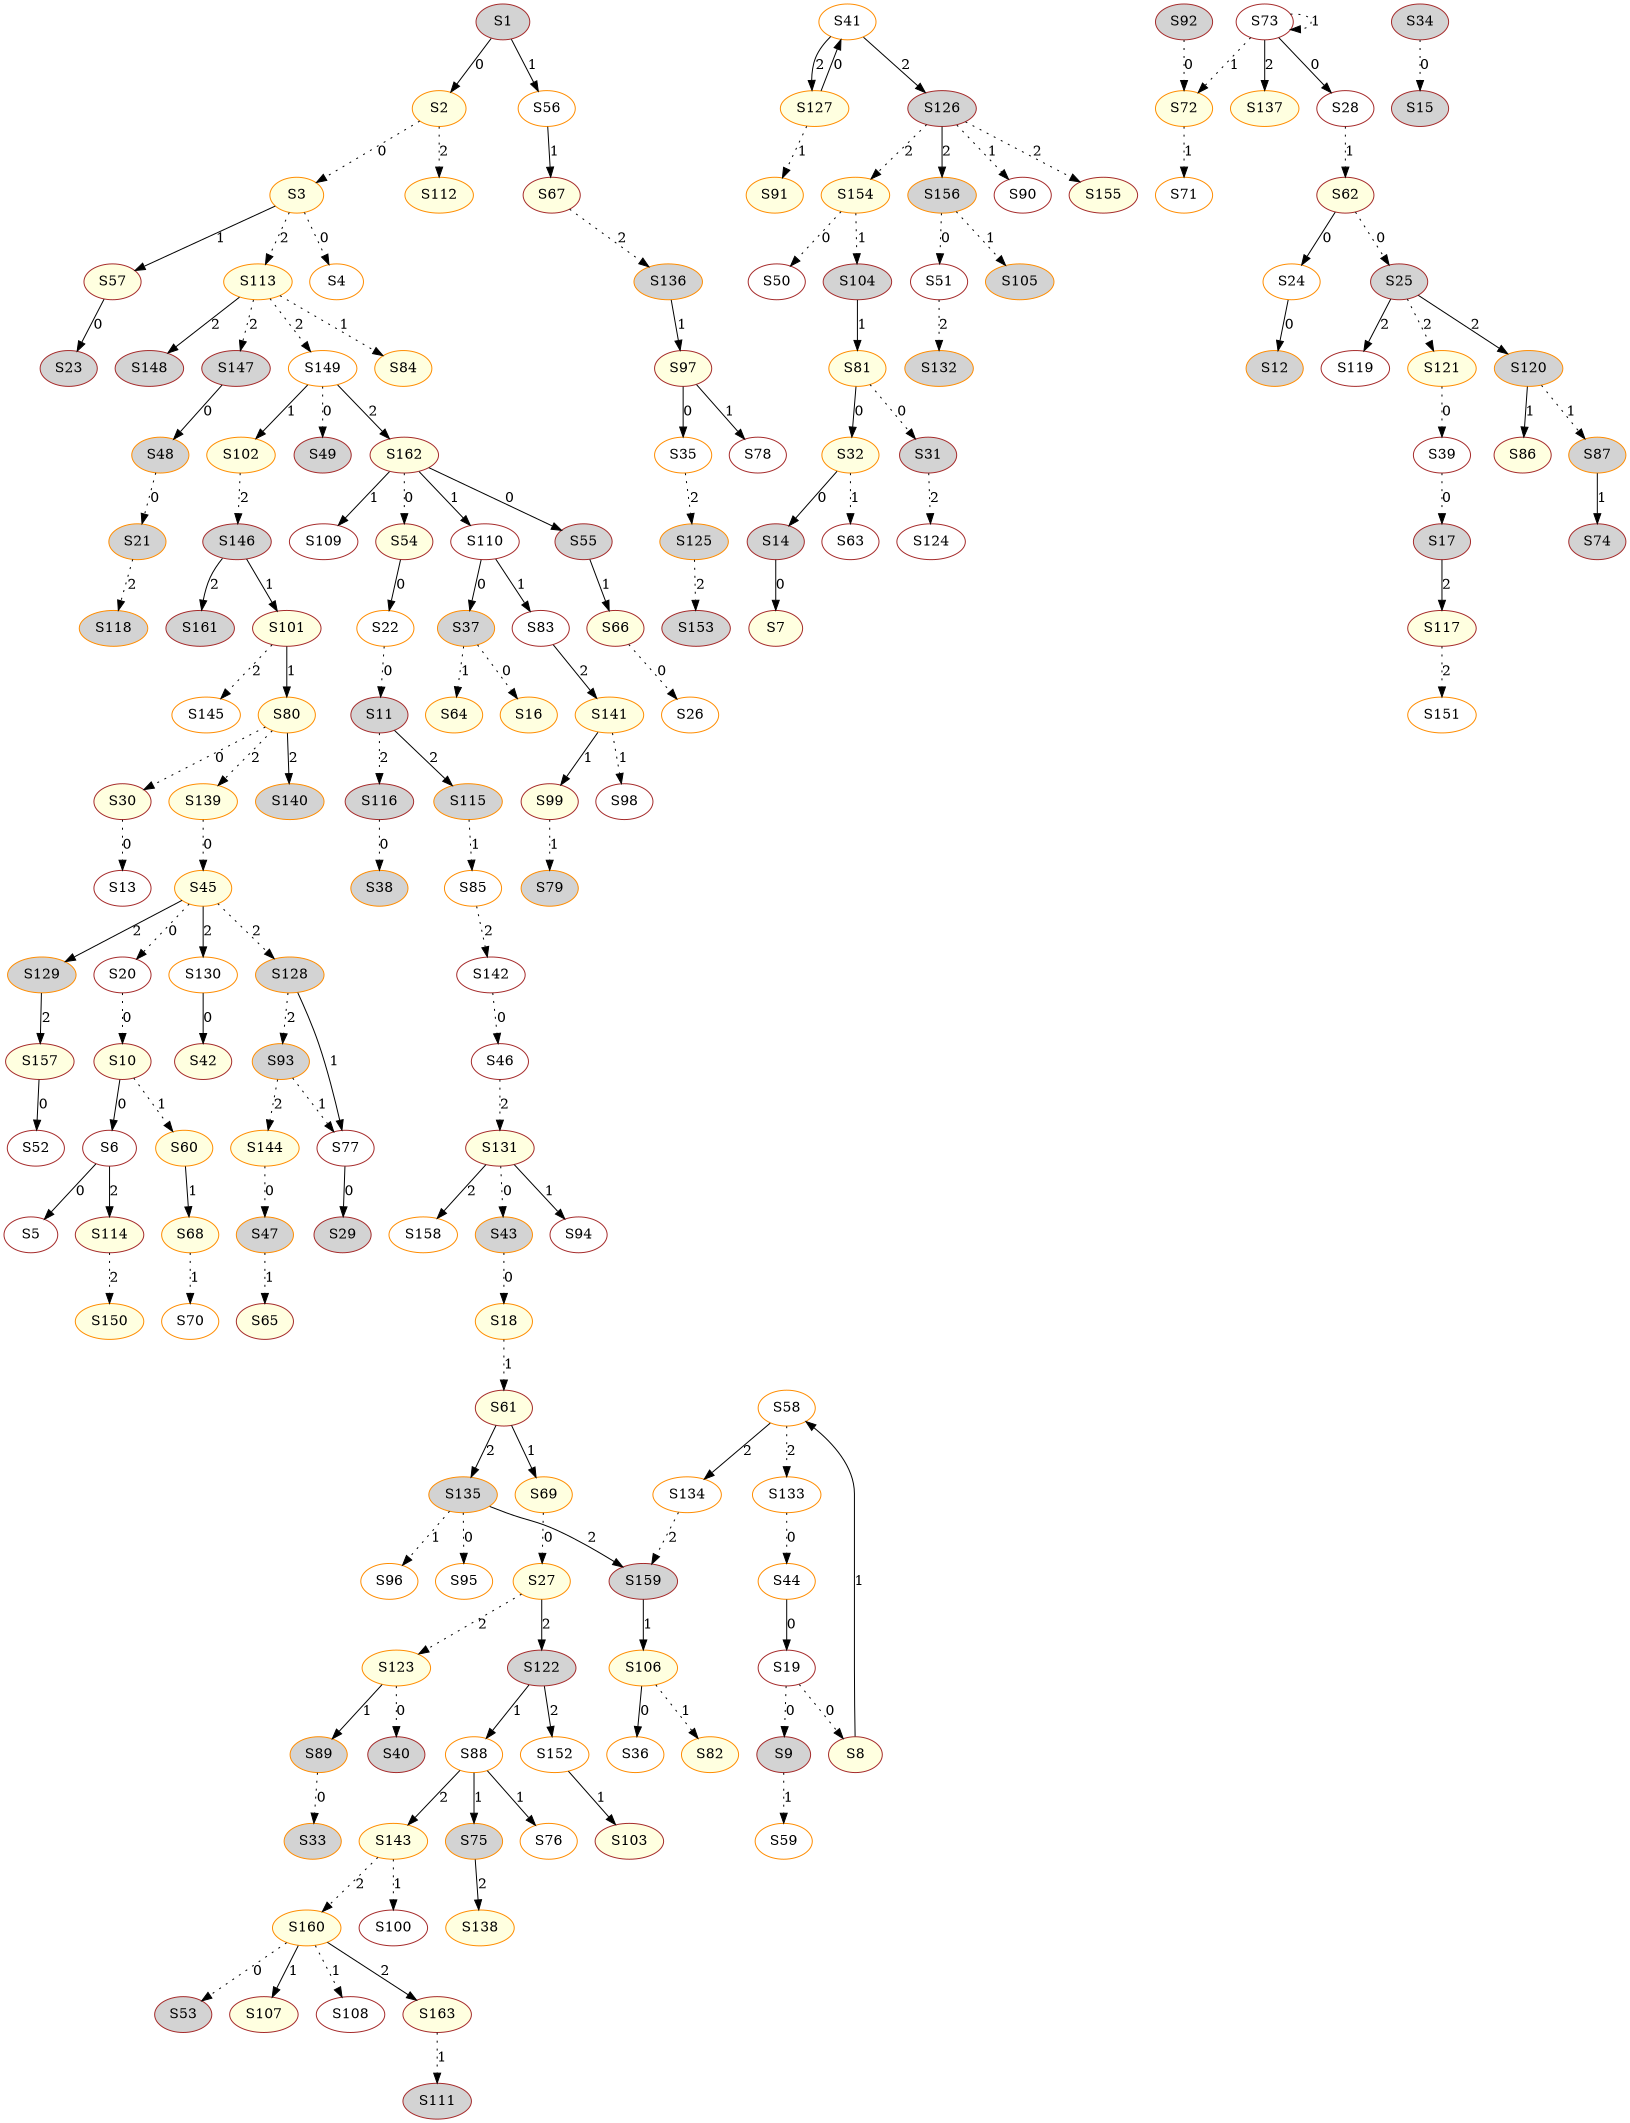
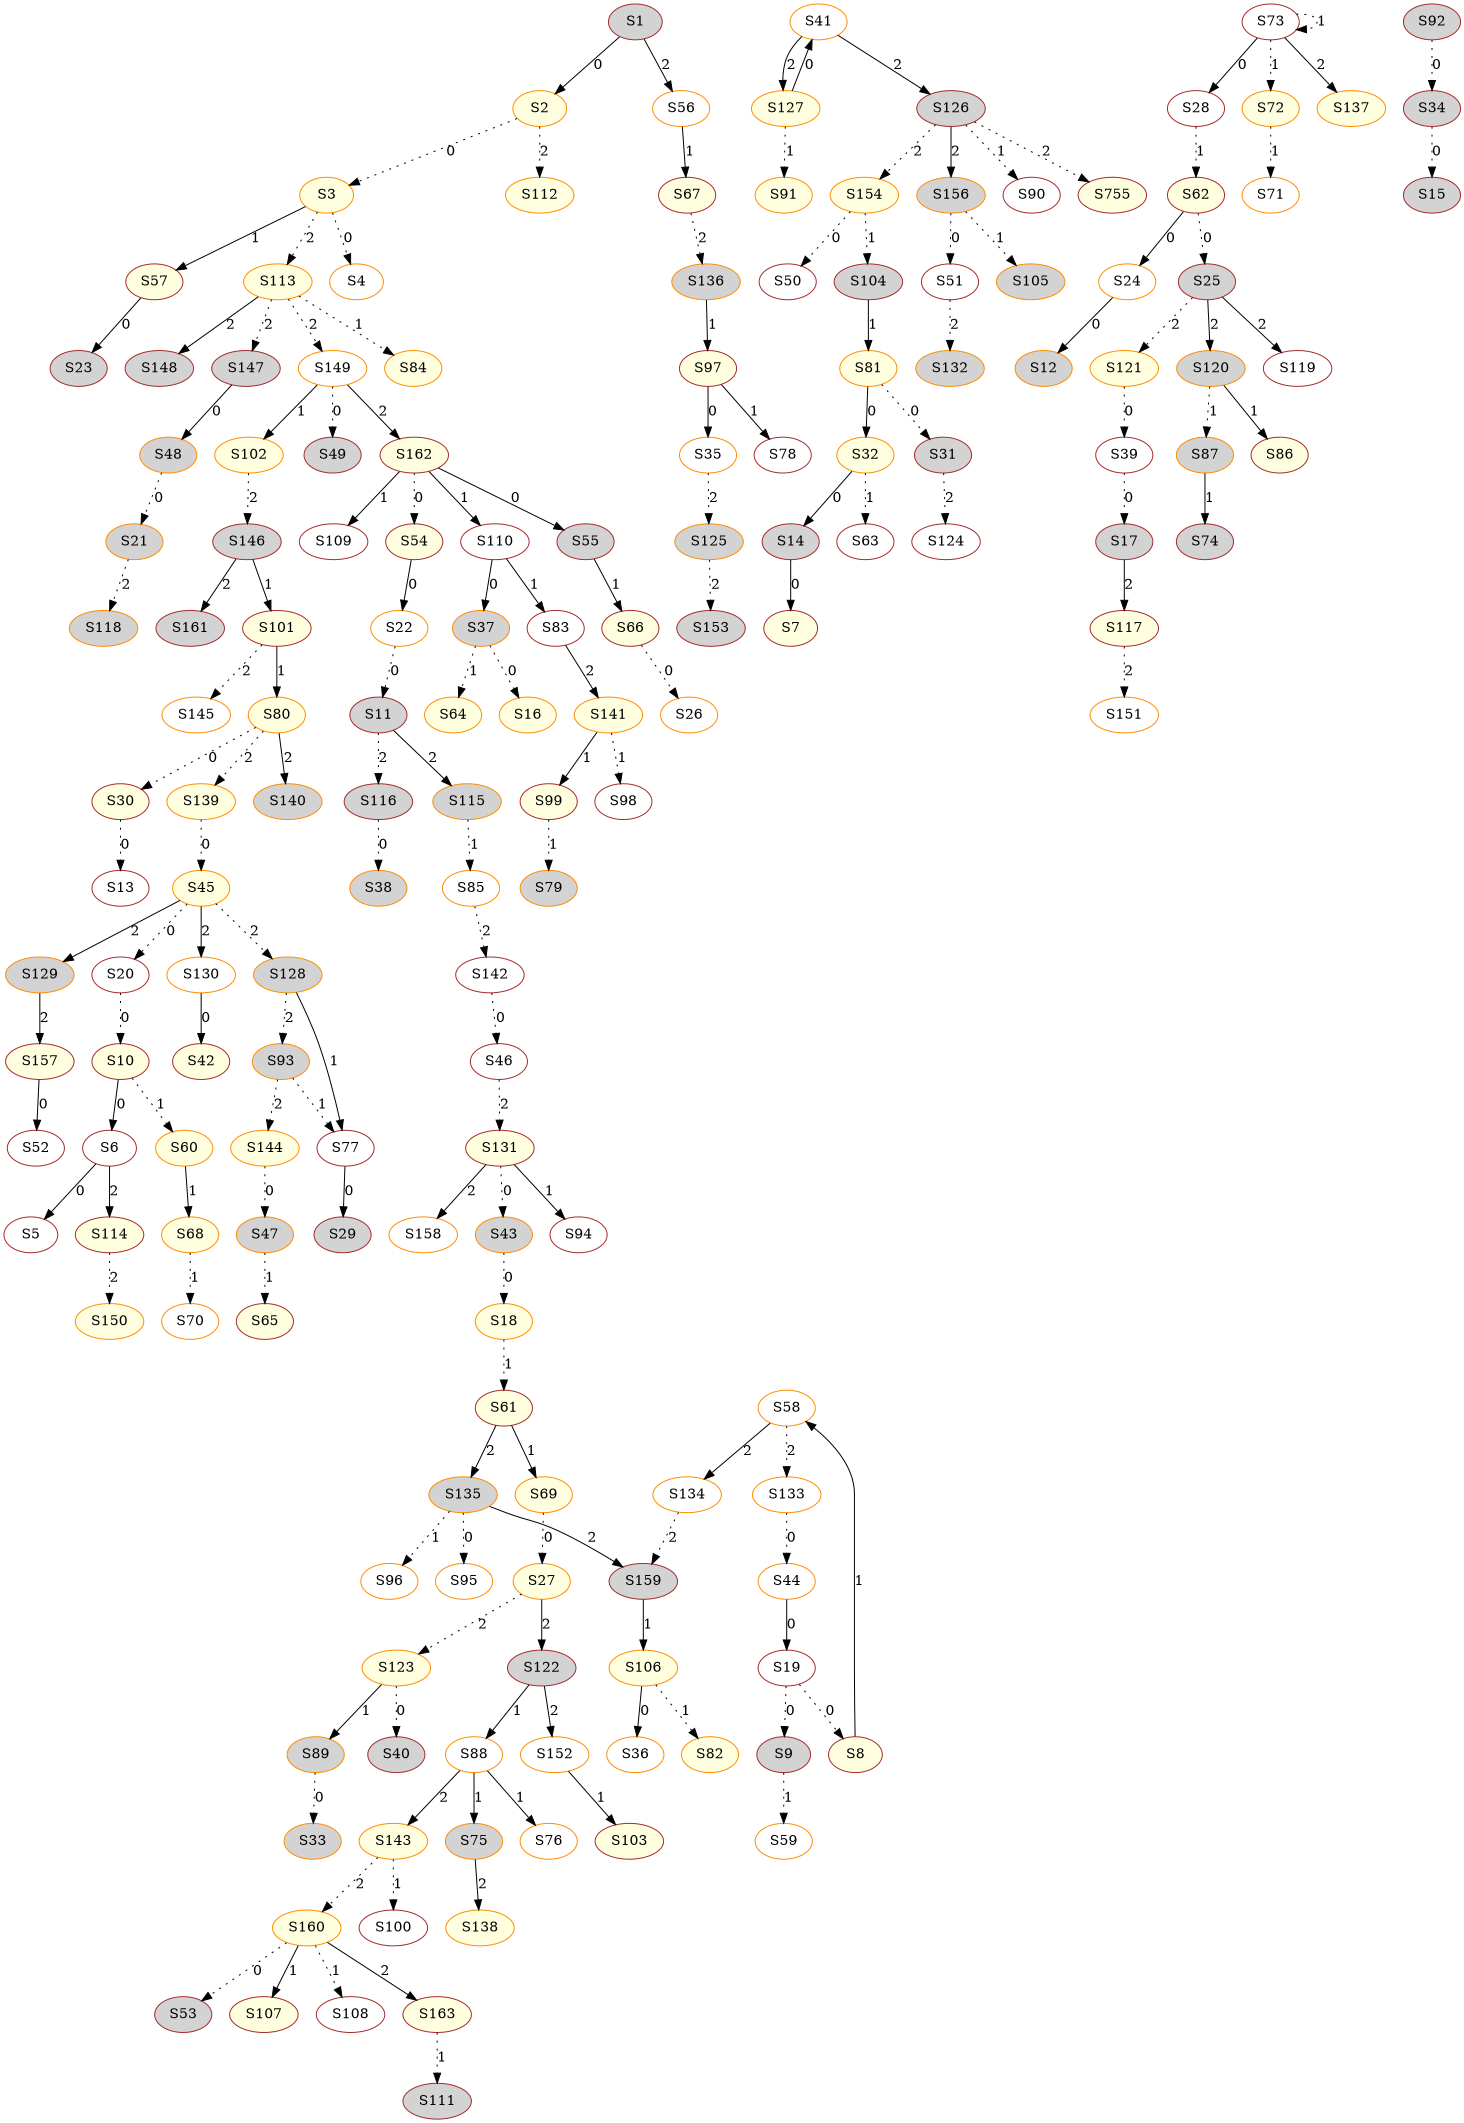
(1184, 60) -> (1432, 60)
(533, 65) -> (666, 65)
(1103, 195) -> (1112, 195)
